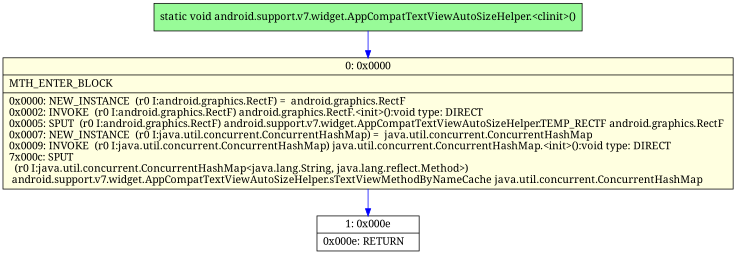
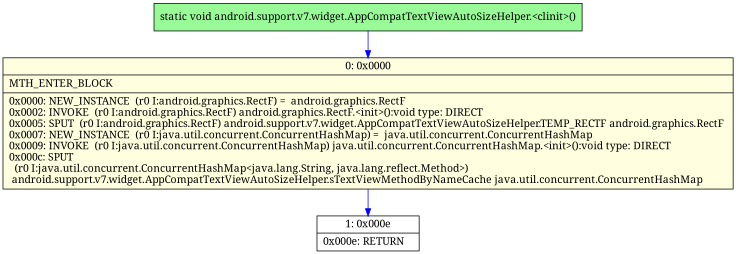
(44, 157) -> (44, 157)
